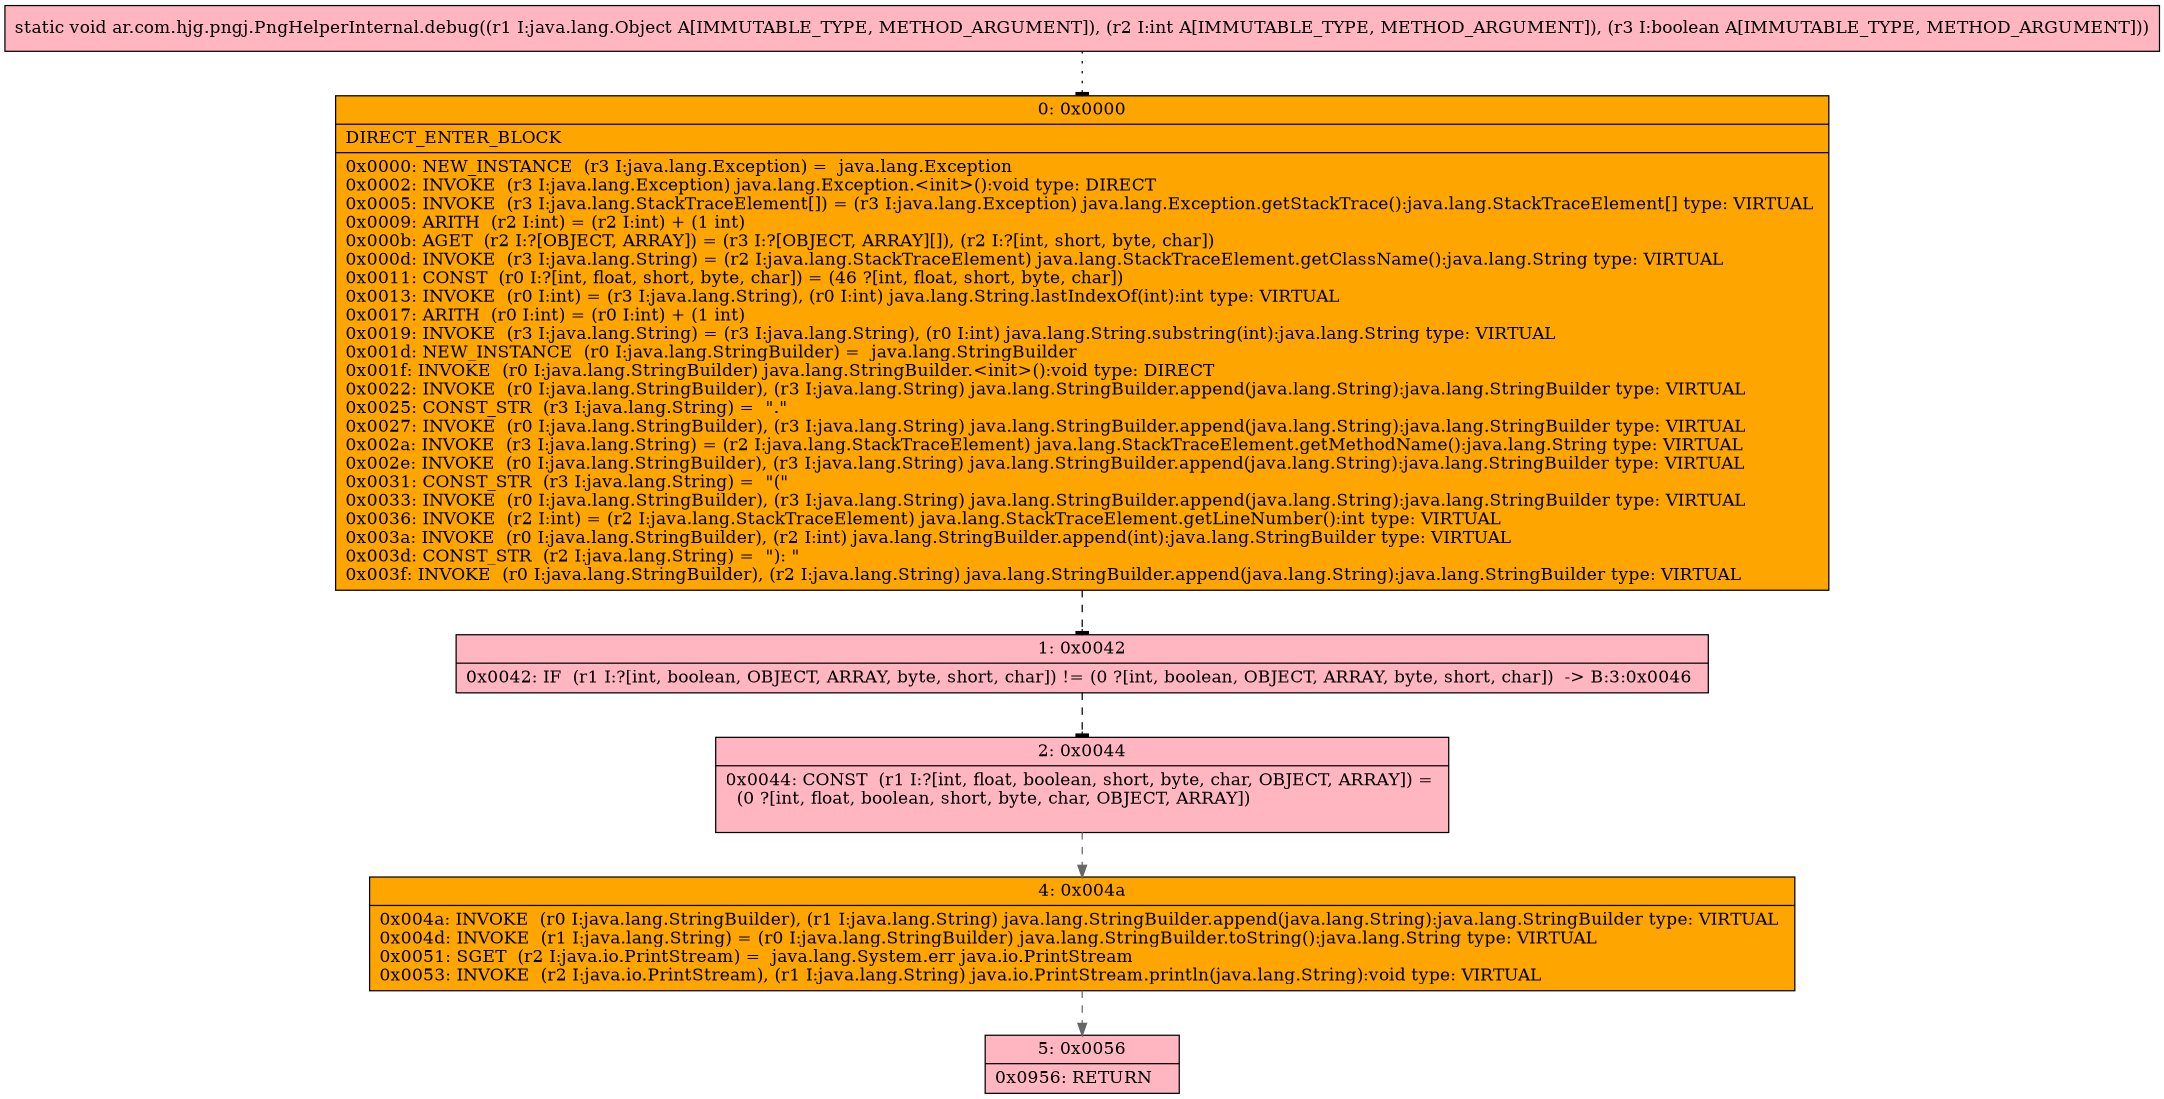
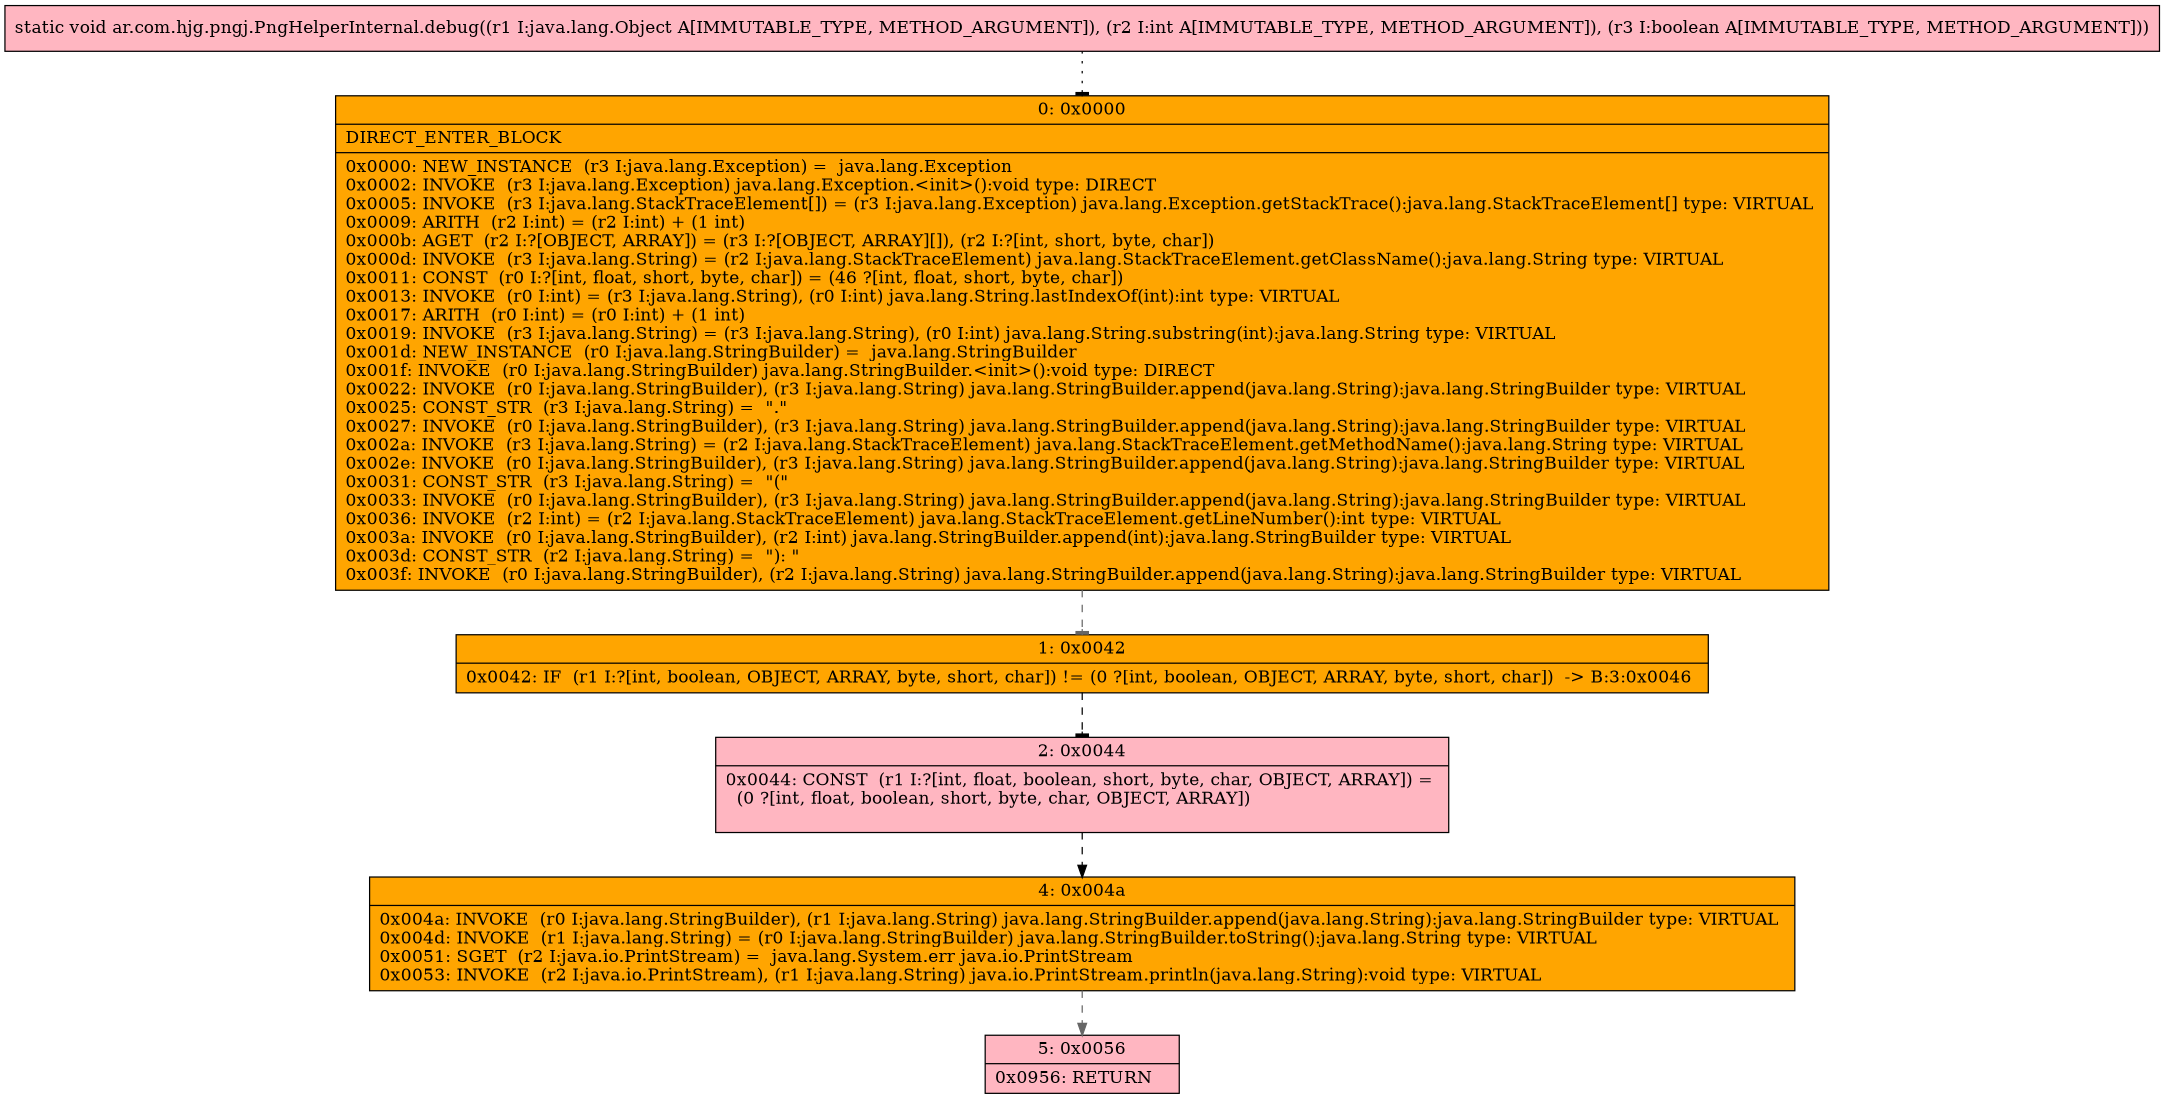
(1082, 609) -> (1082, 609)
(1082, 664) -> (1082, 664)
(1082, 849) -> (1082, 849)
